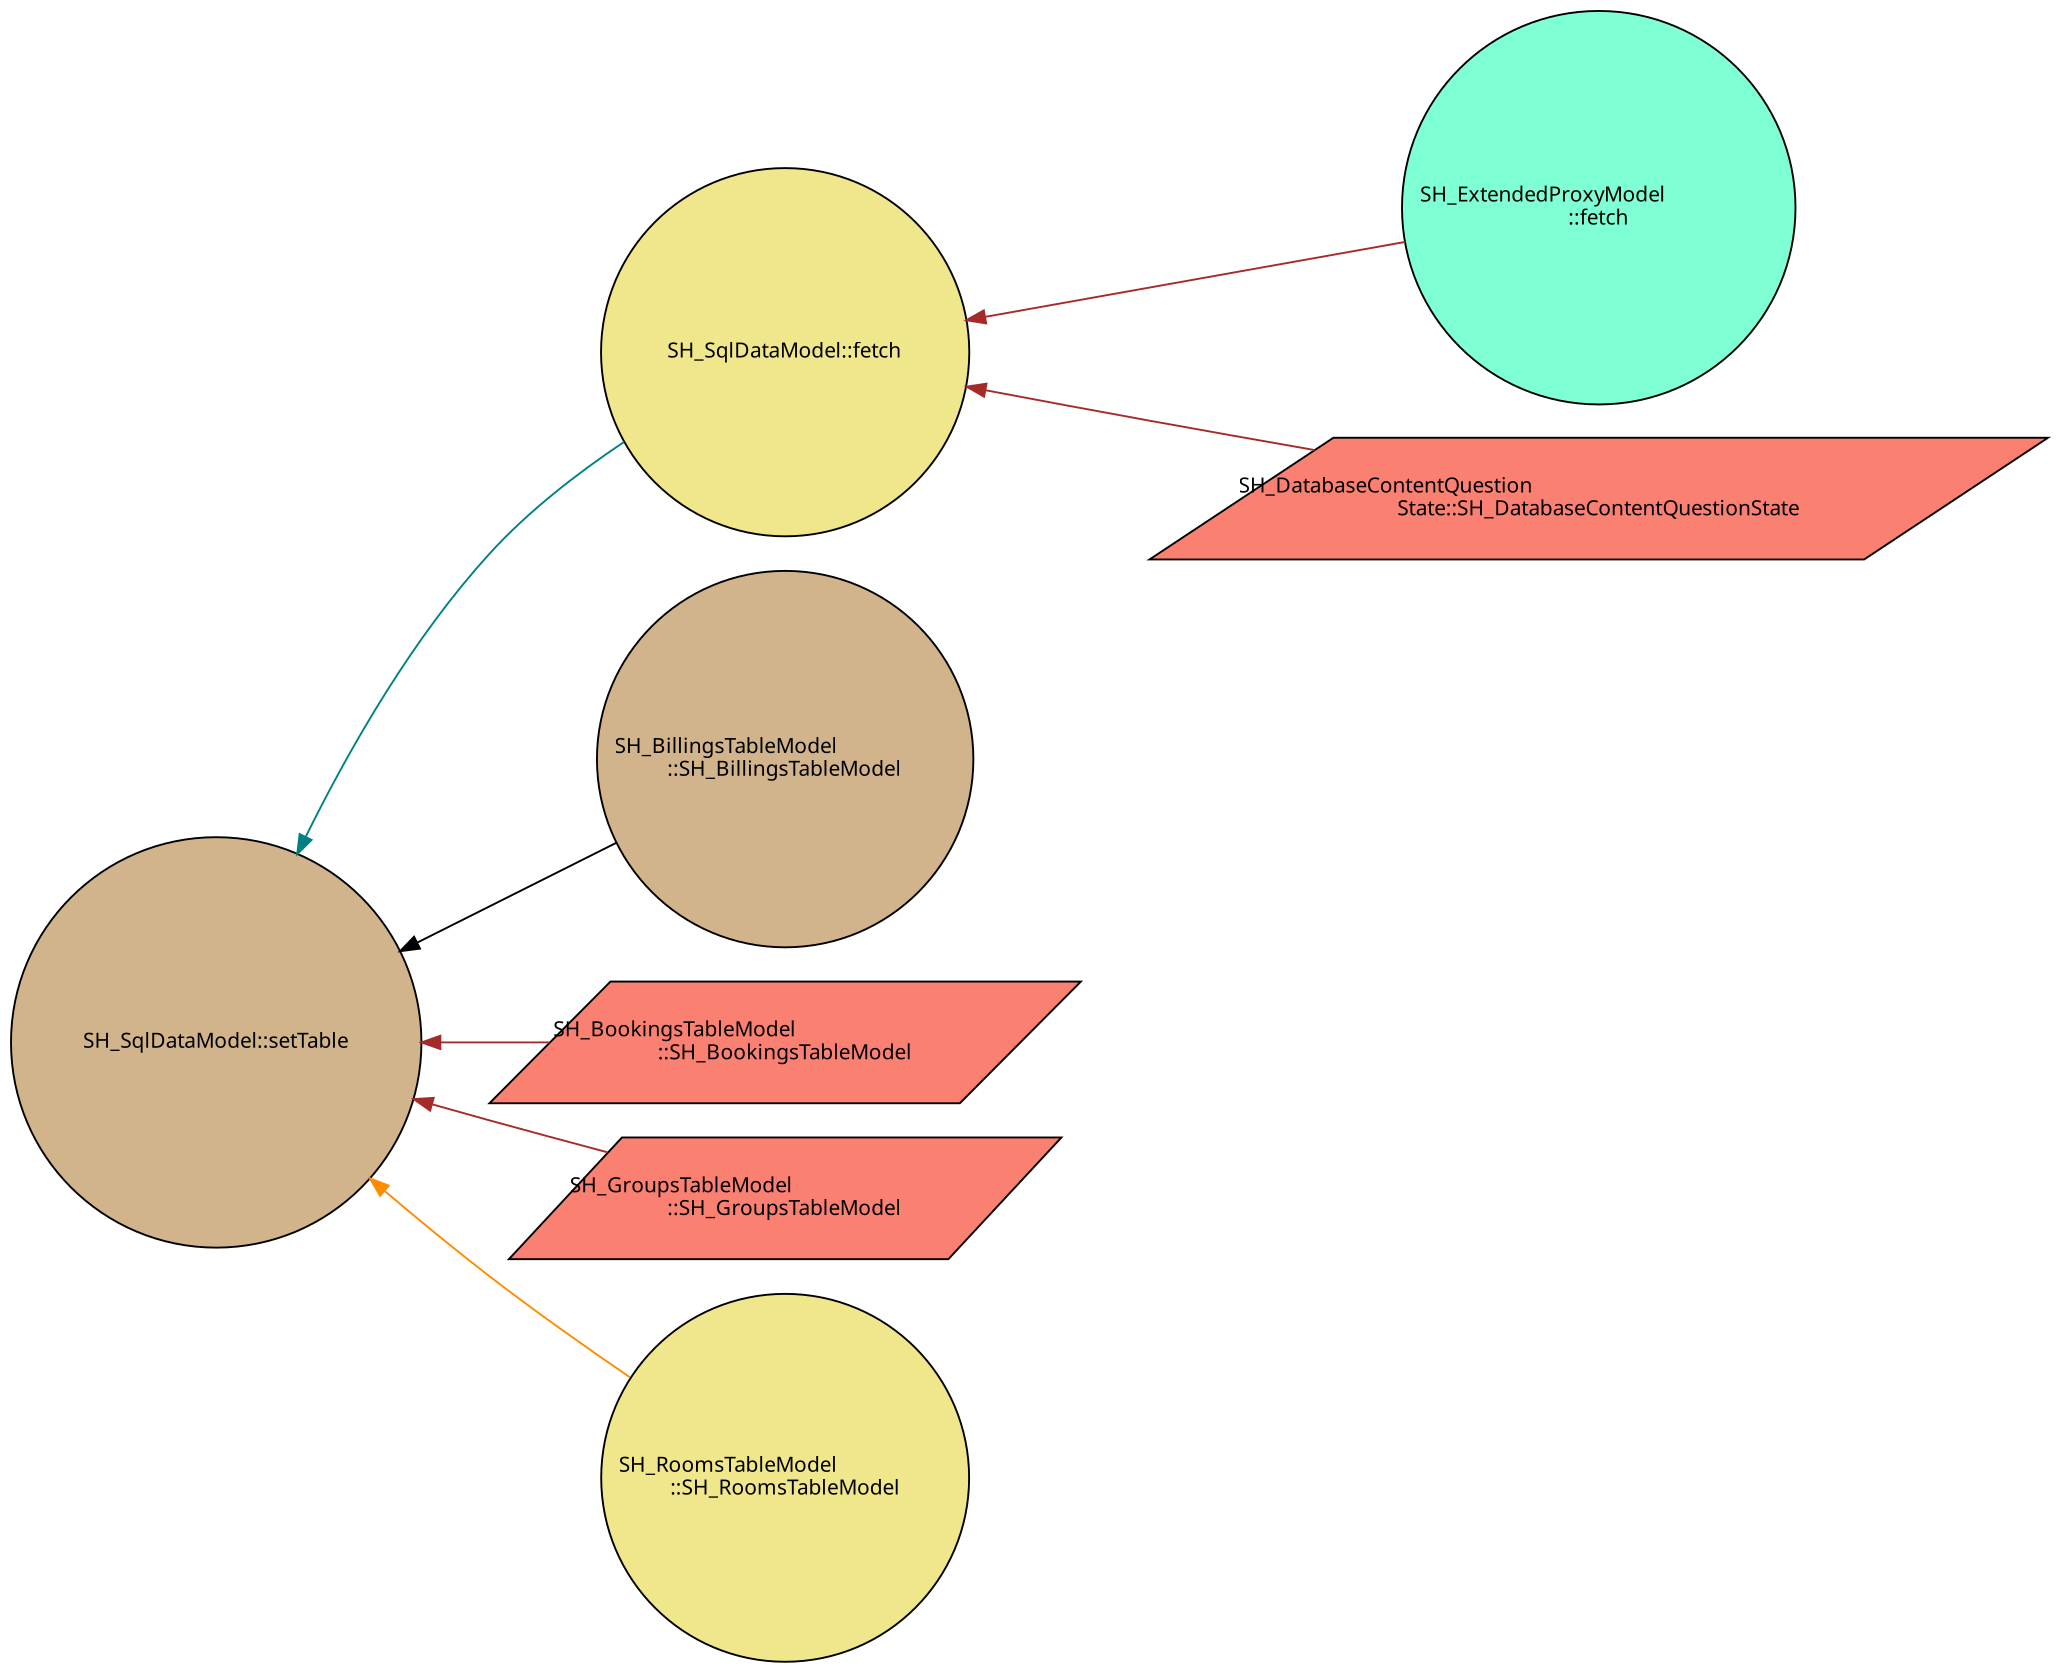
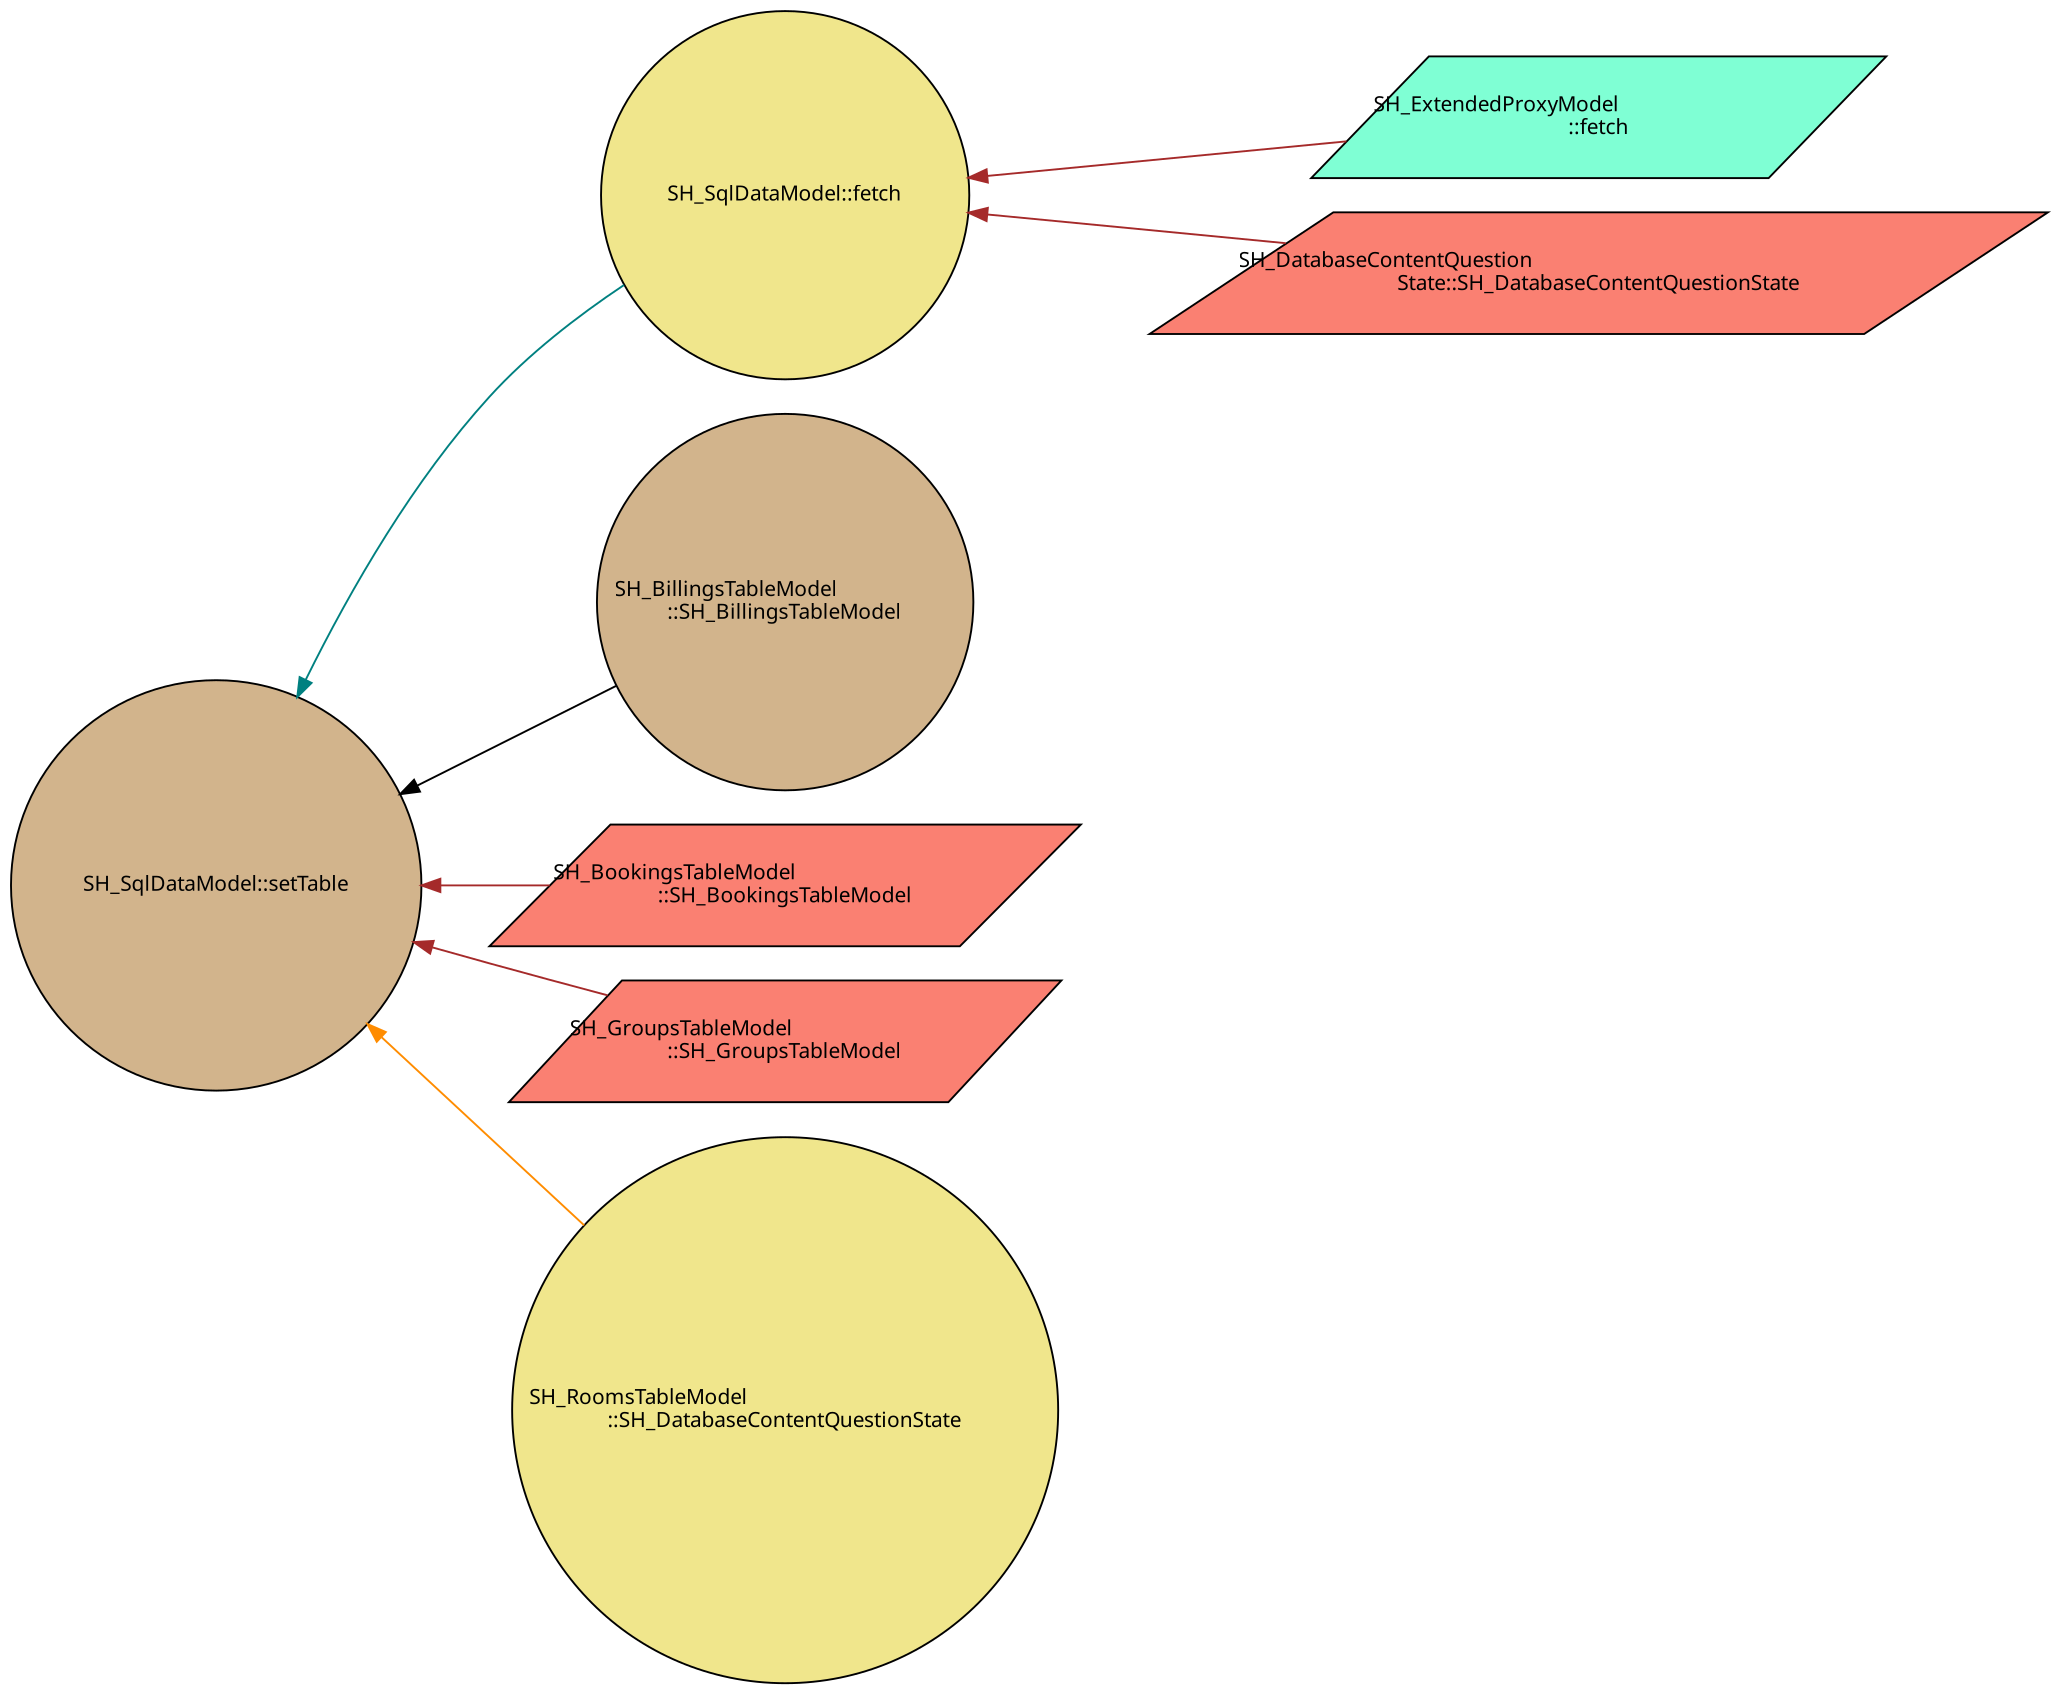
(1599, 208) -> (1599, 117)
(785, 1478) -> (785, 1410)
